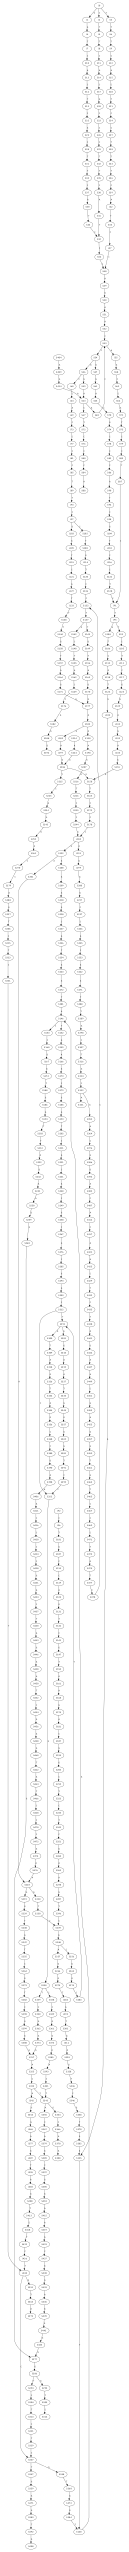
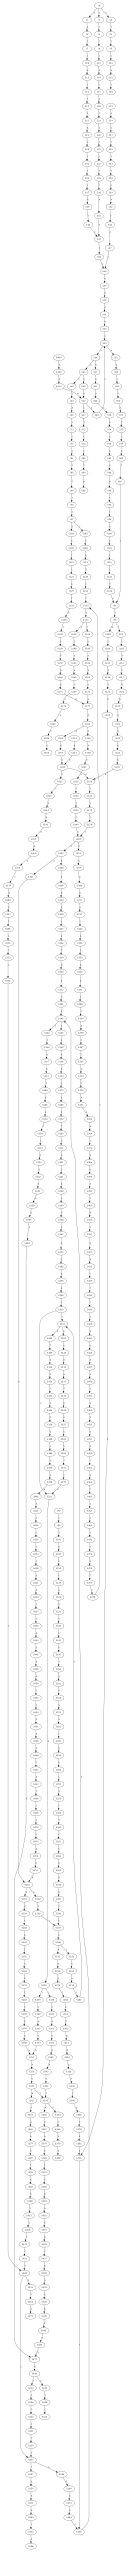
(111, 98) -> none
(88, 1103) -> (85, 1111)
